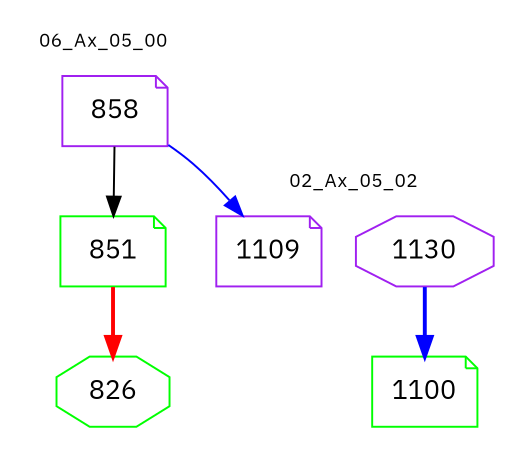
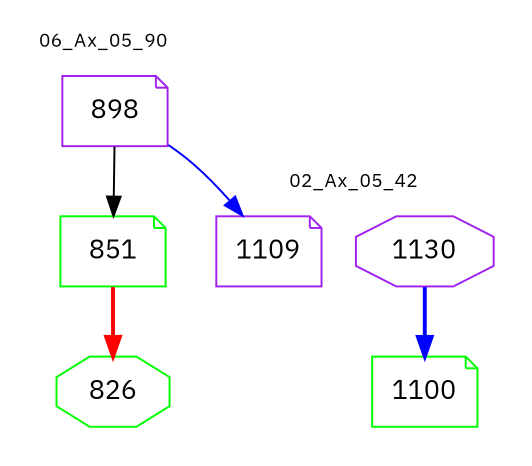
(104, 42) -> (104, 42)
(115, 111) -> (115, 111)
(355, 182) -> (355, 182)
